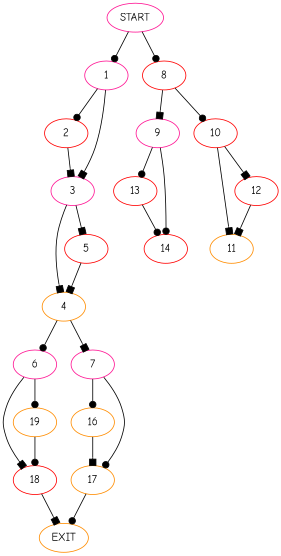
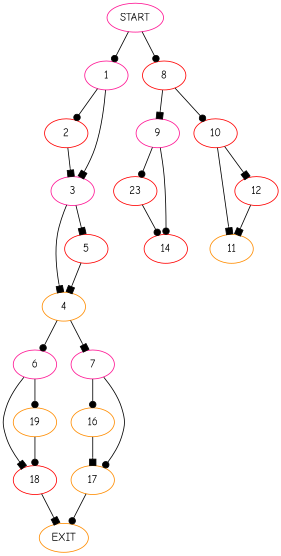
(135, 191) -> (135, 191)
